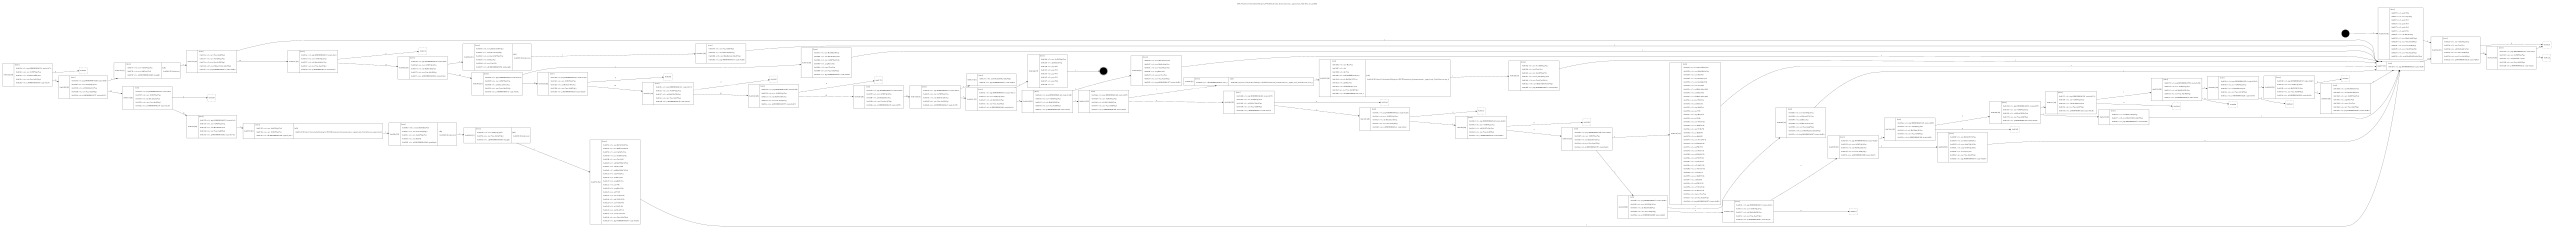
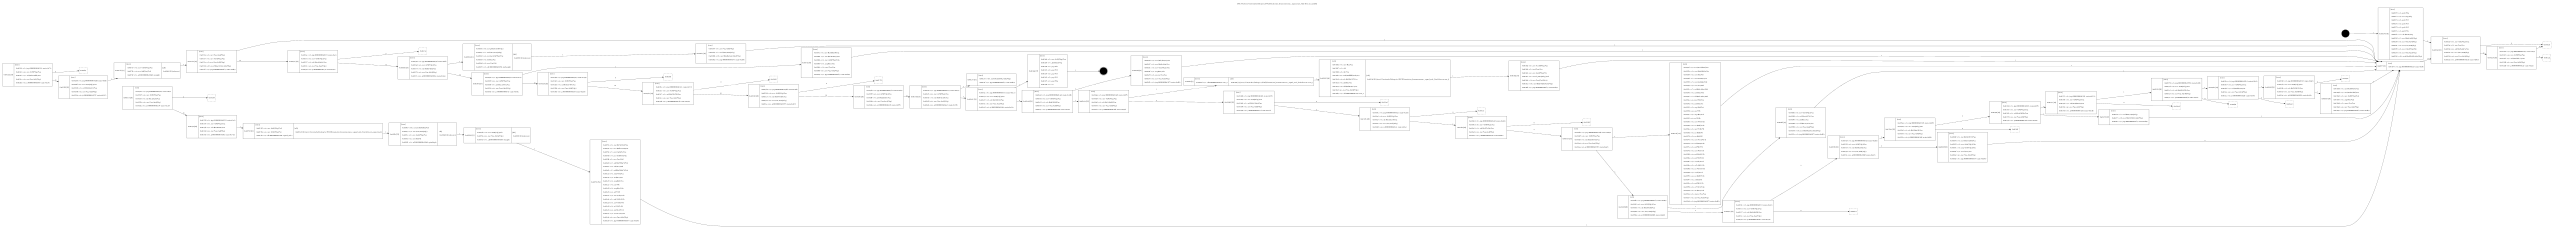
(114, 92) -> none
